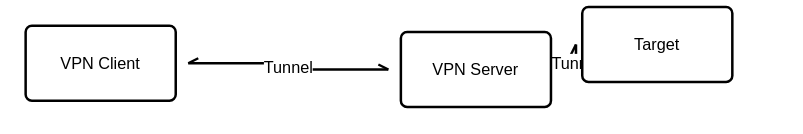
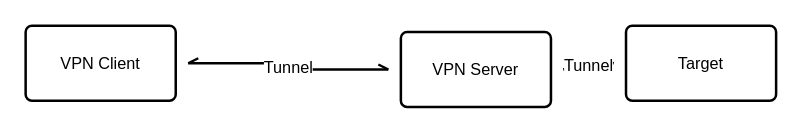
(657, 44) -> (701, 63)
